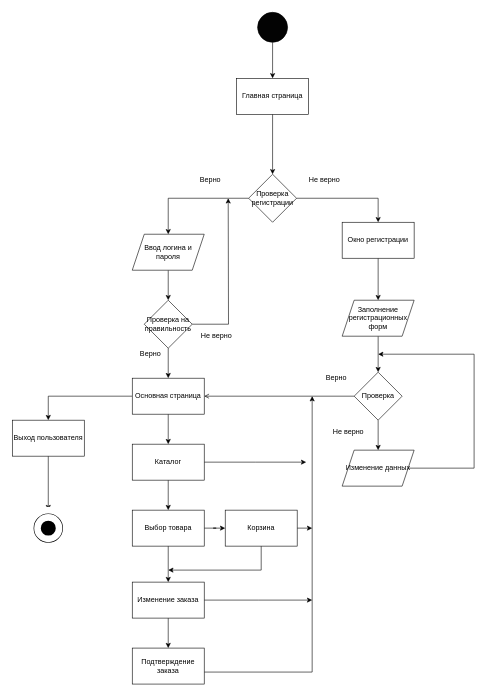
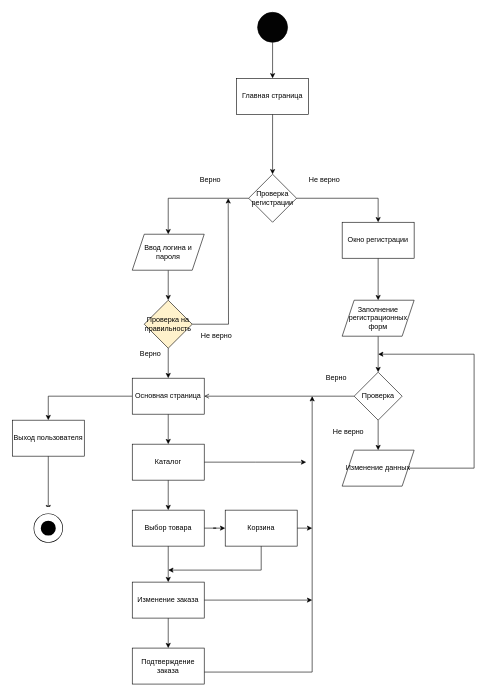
(168, 324) -> (168, 324)
